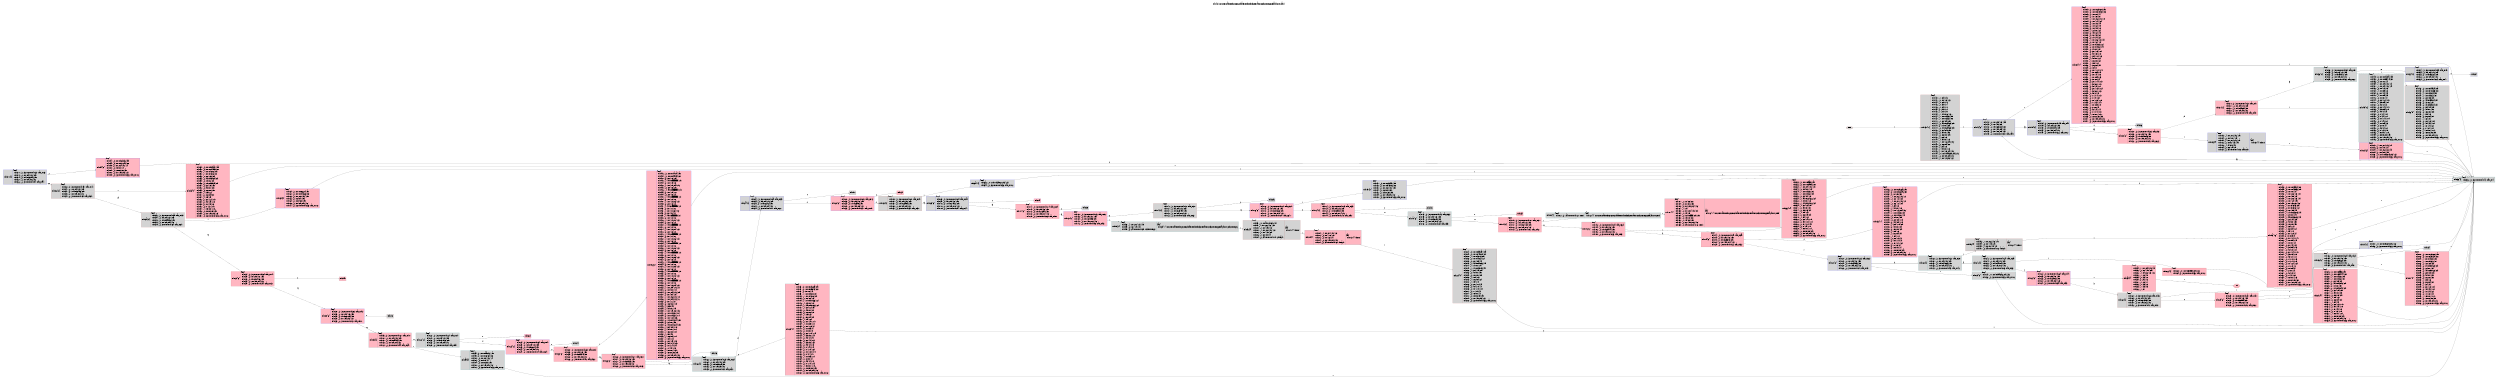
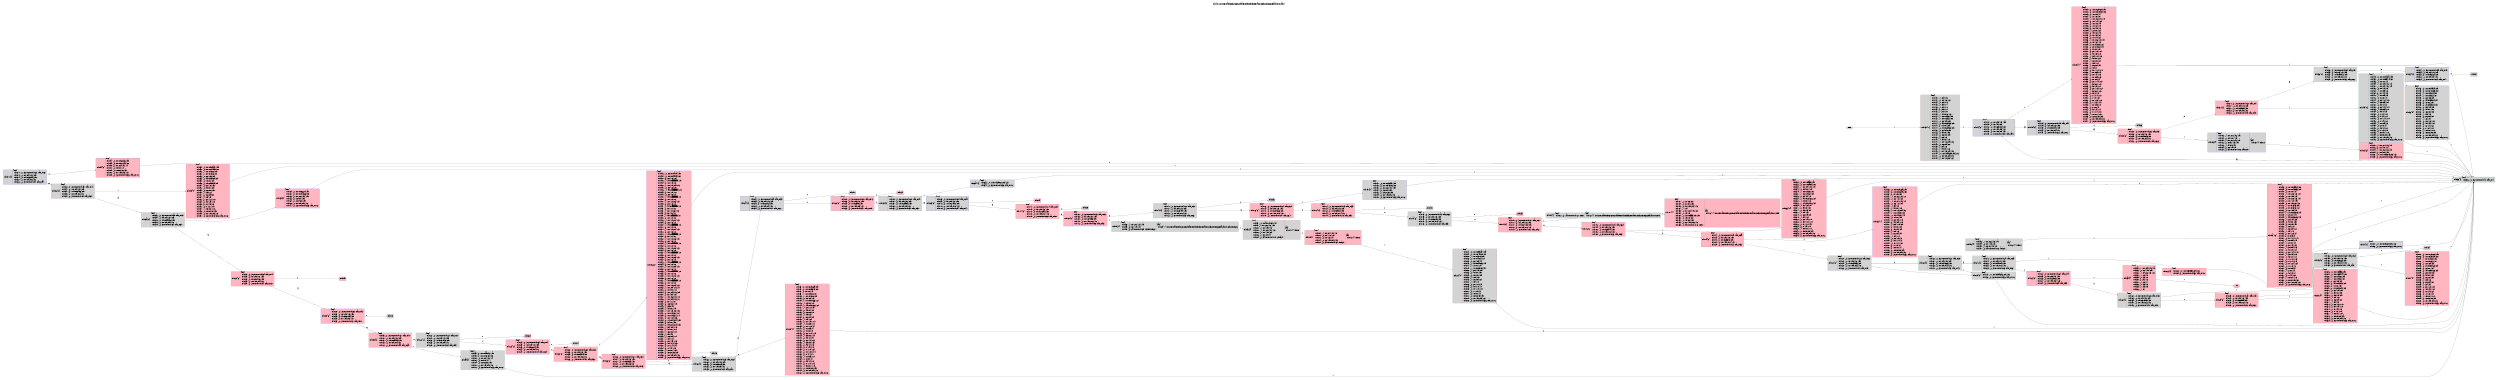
(1968, 254) -> (1966, 271)
